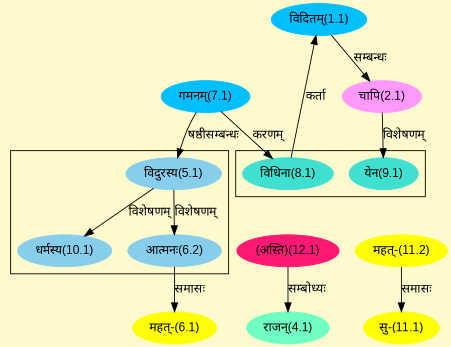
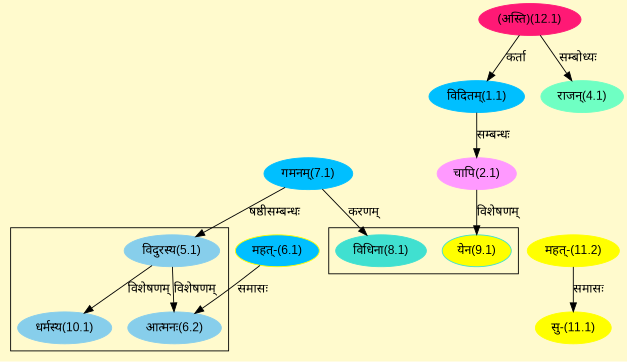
(303, 101) -> (506, 54)
(384, 174) -> (477, 251)
(175, 285) -> (234, 285)
(175, 328) -> (277, 251)
